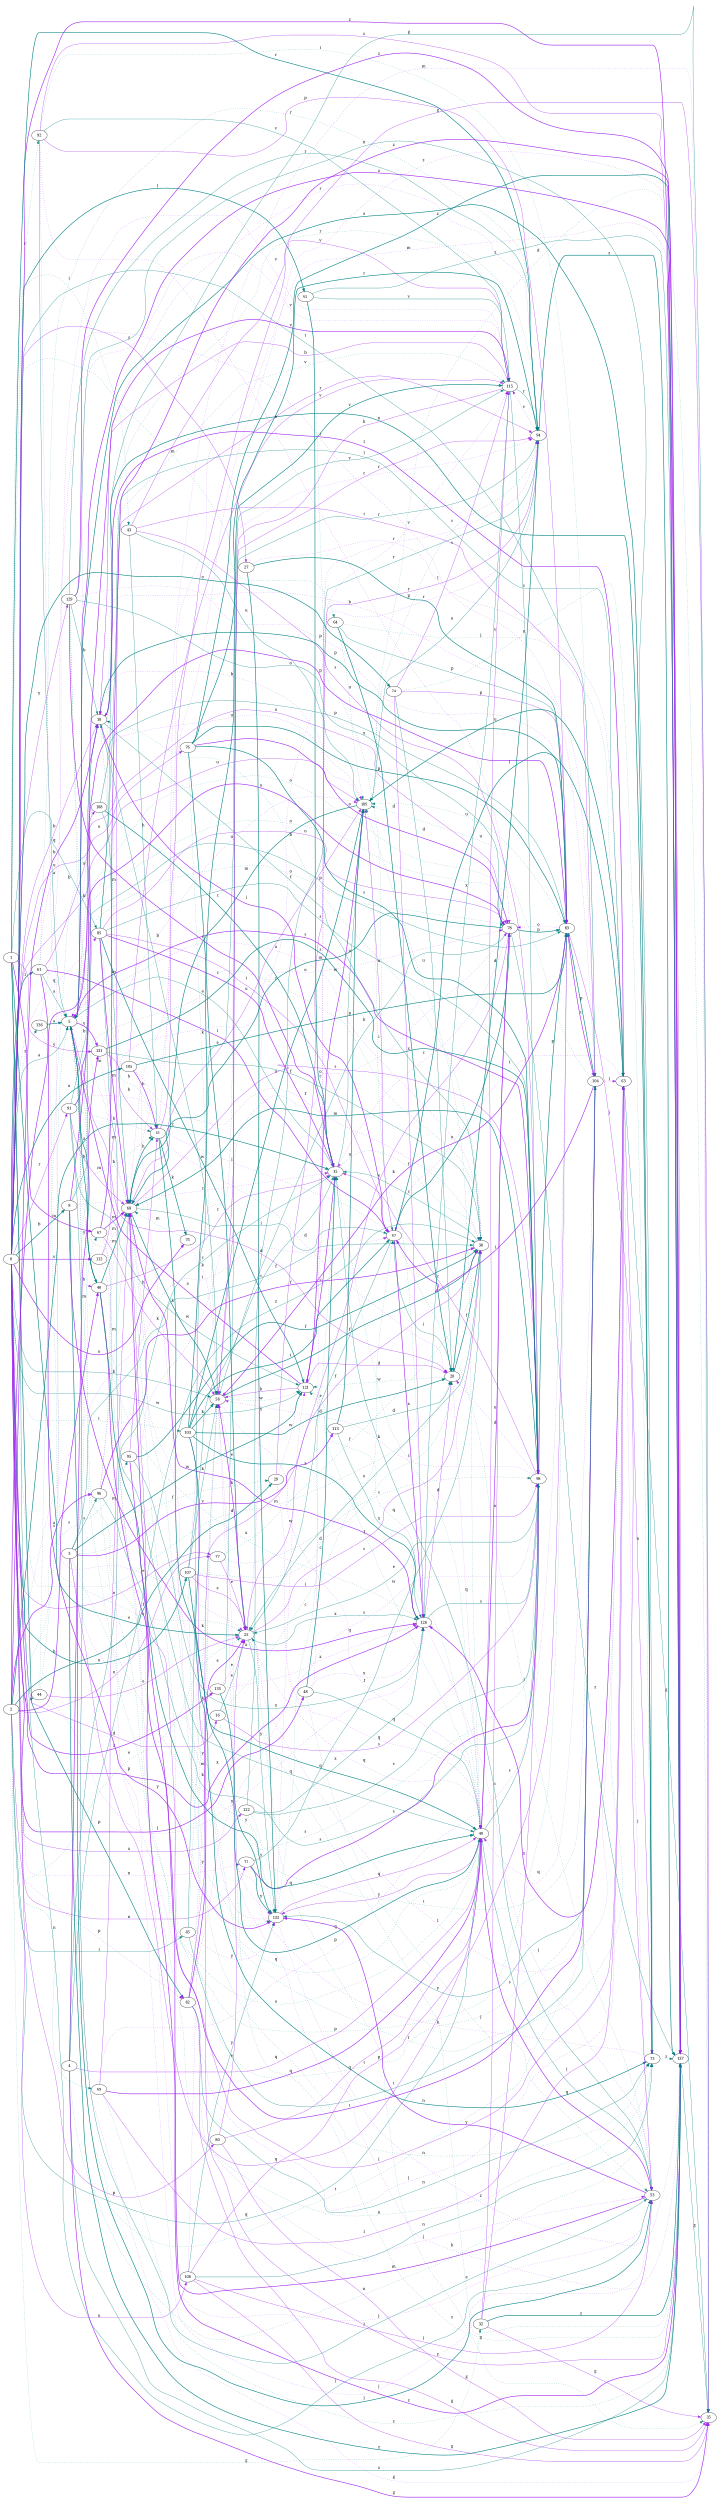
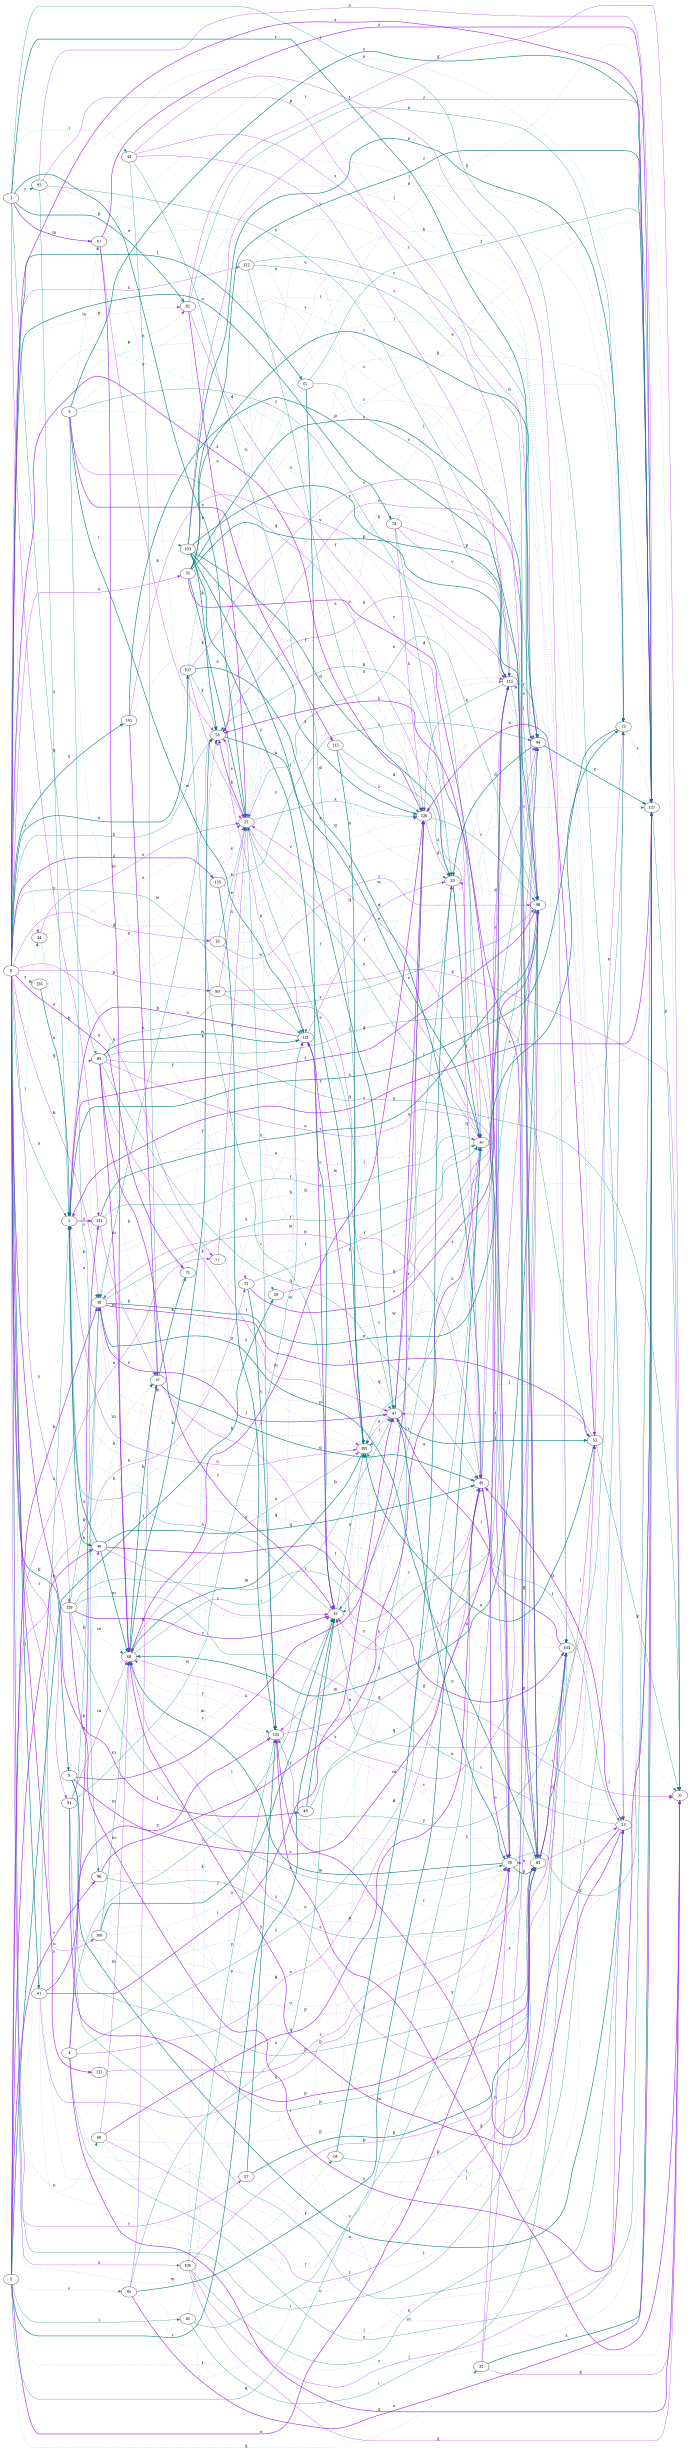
none -> (17, 622)
(486, 1097) -> (508, 1415)
(545, 1205) -> none
(191, 1231) -> none
none -> (565, 2294)
